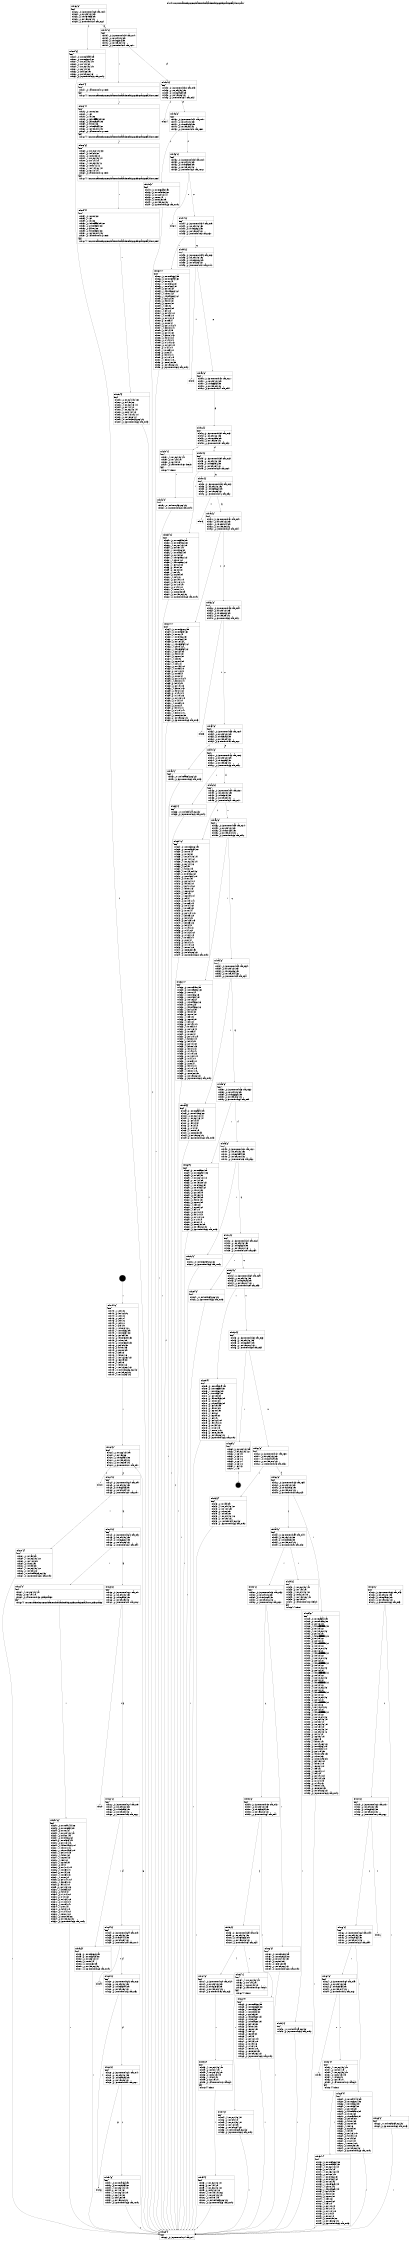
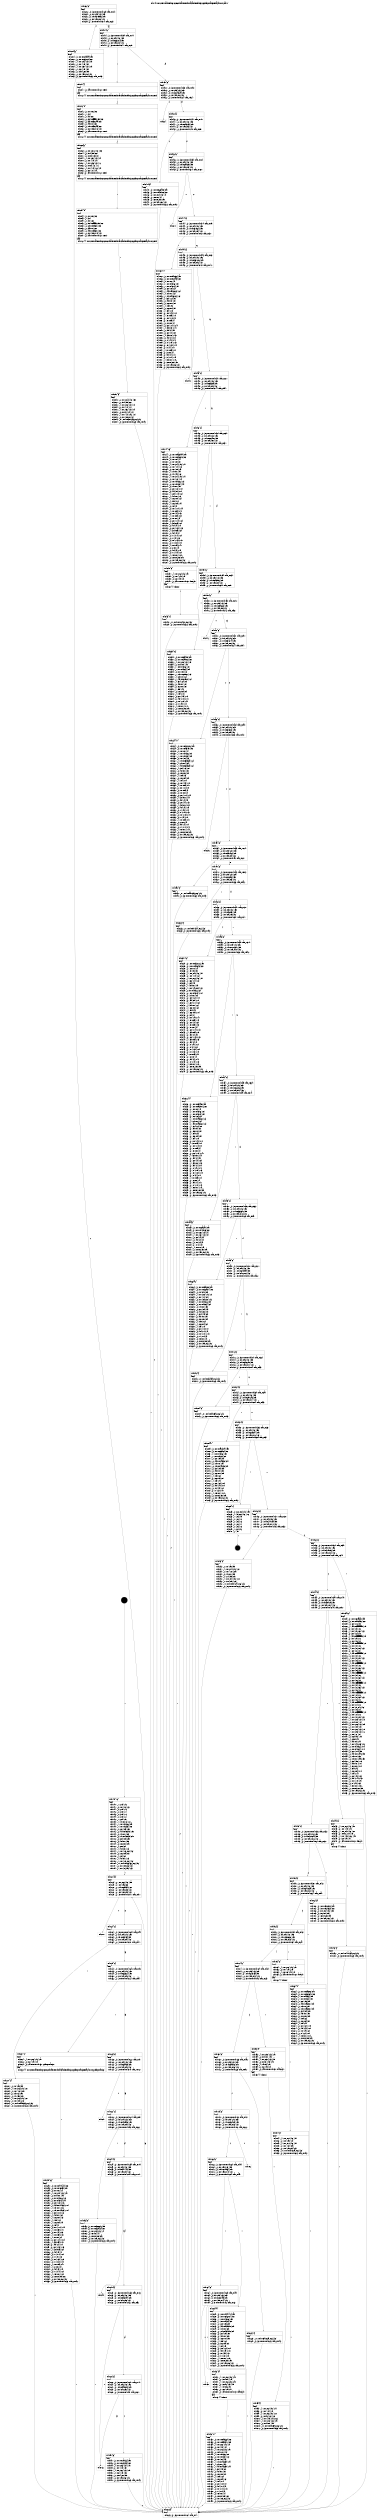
none -> (179, 506)
none -> (242, 2016)
